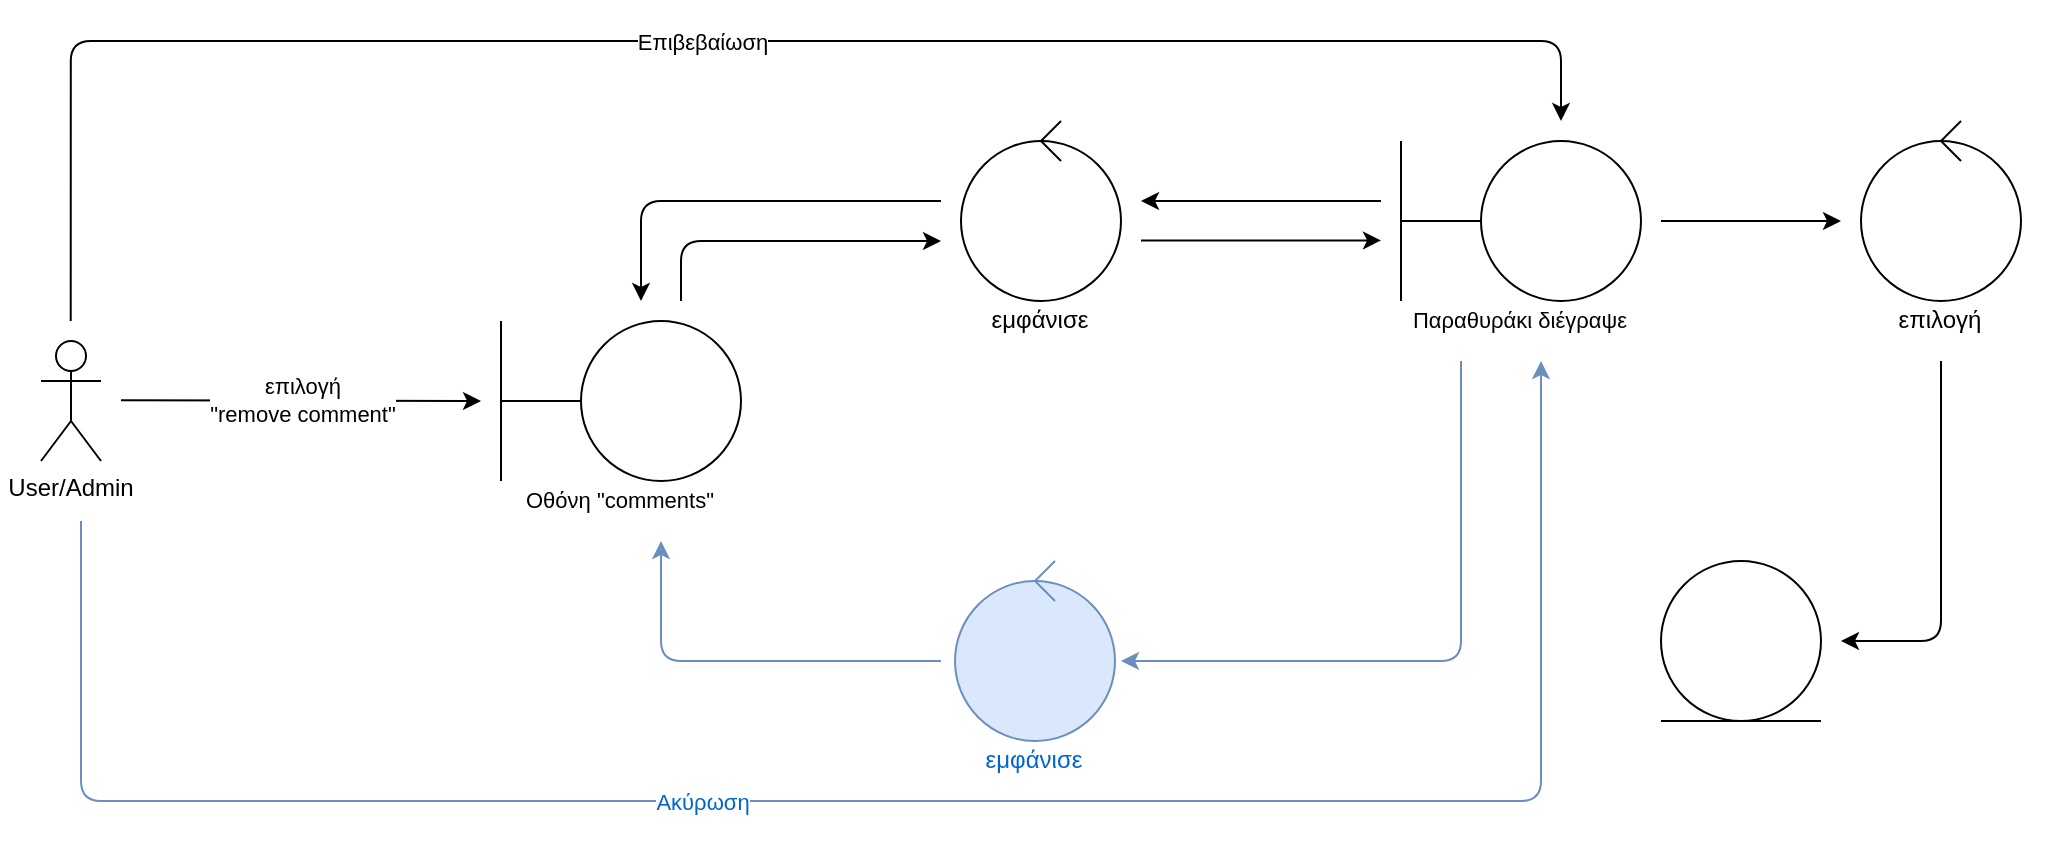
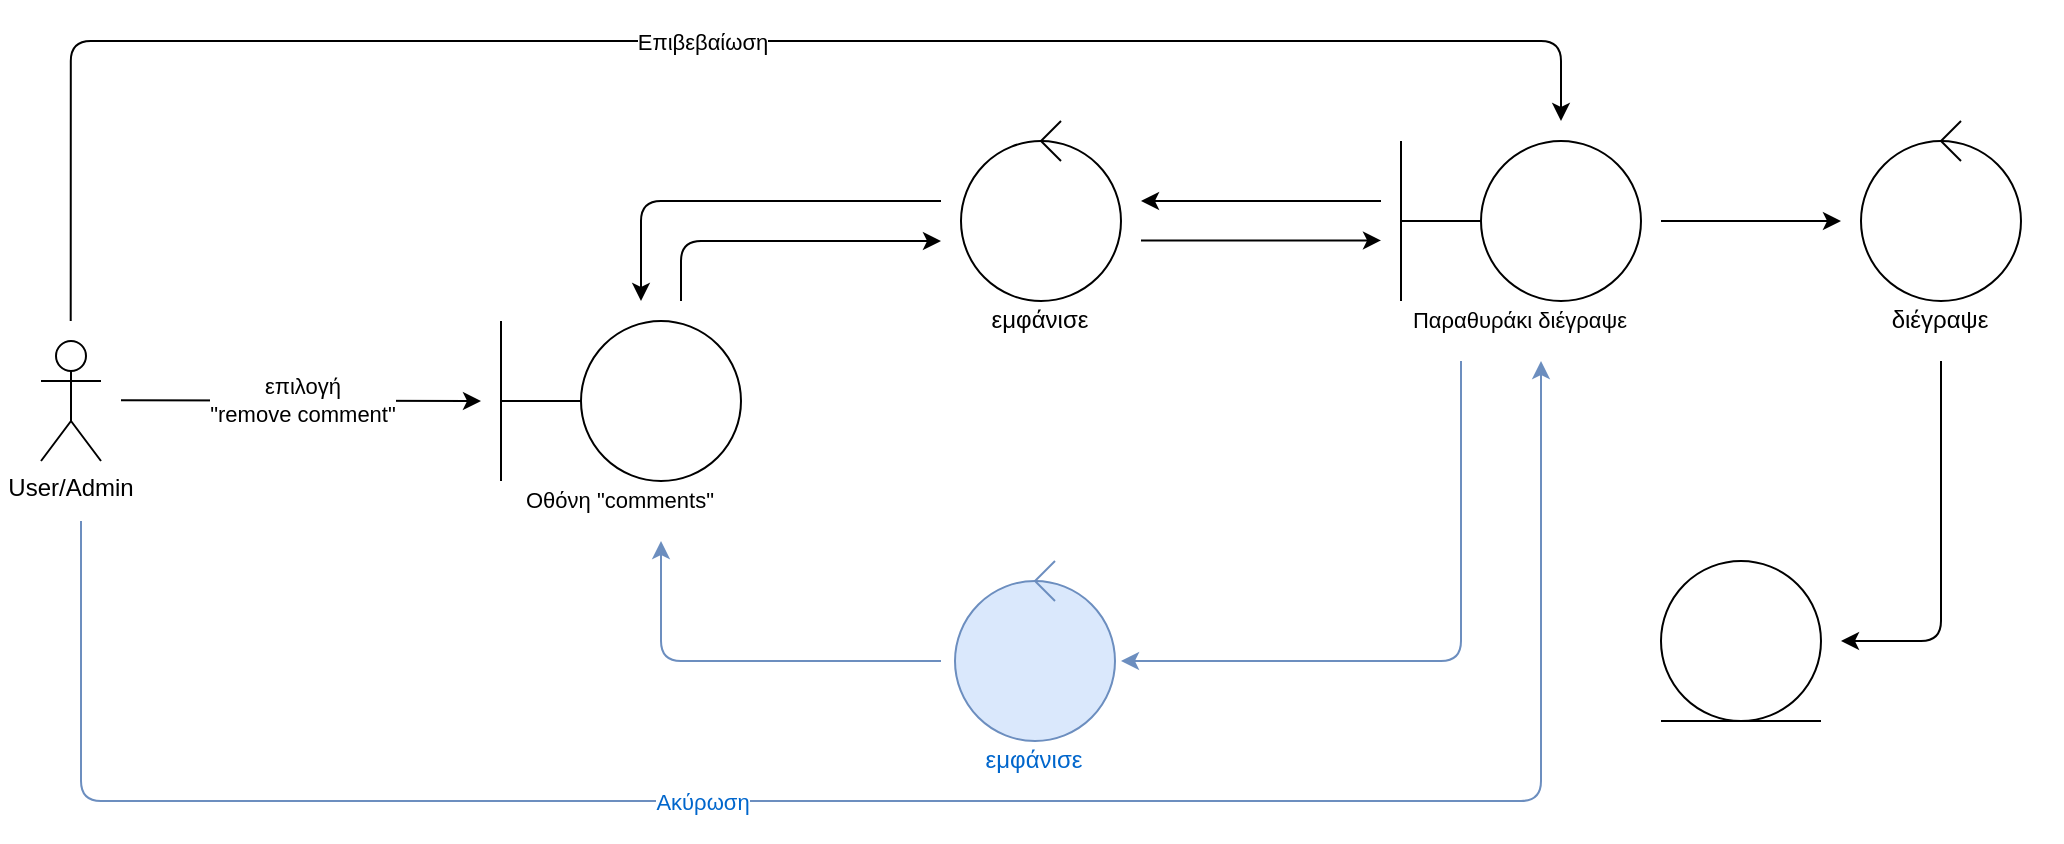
(1941, 321) -> (1941, 321)
